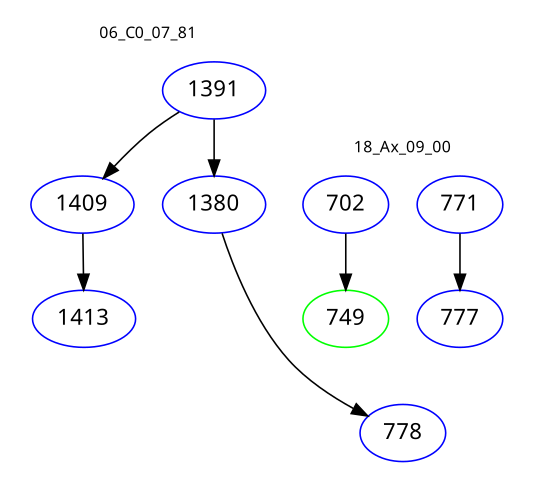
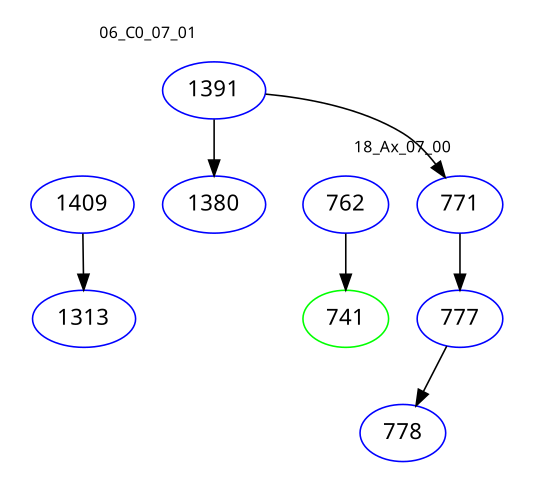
(148, 34) -> (148, 34)
(145, 137) -> (358, 113)
(403, 148) -> (403, 148)
(346, 205) -> (346, 205)
(84, 319) -> (84, 319)
(346, 319) -> (346, 319)
(266, 330) -> (435, 369)
